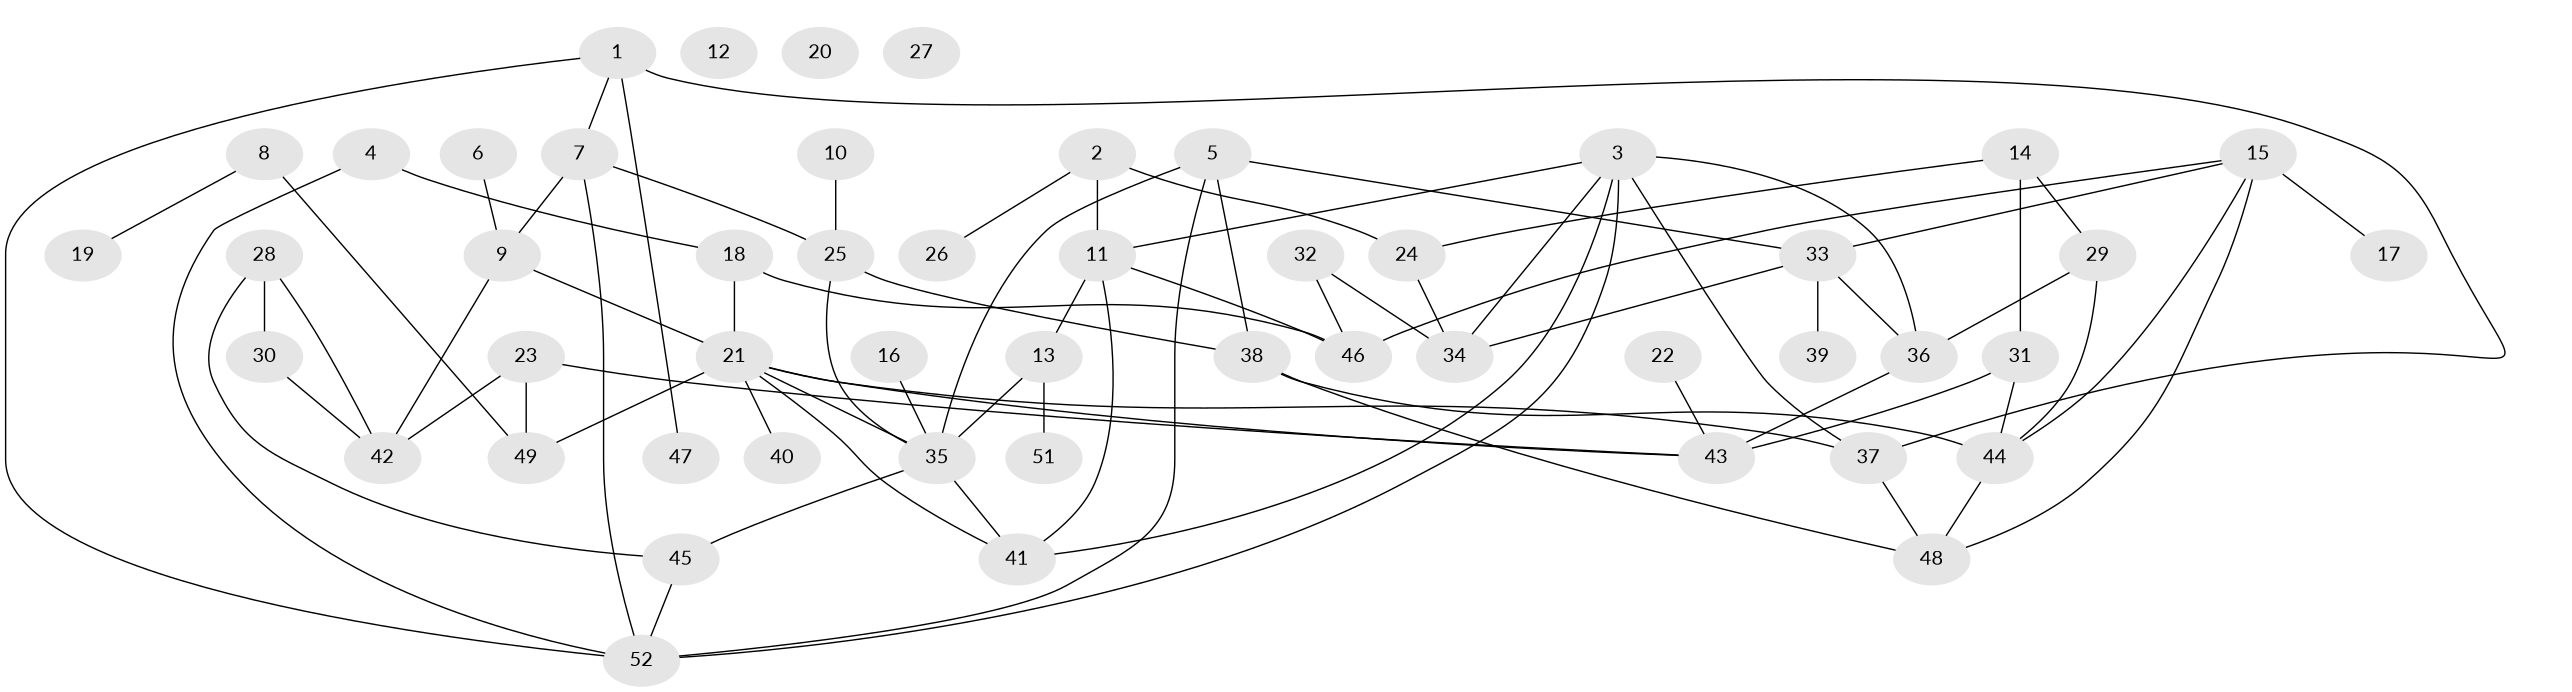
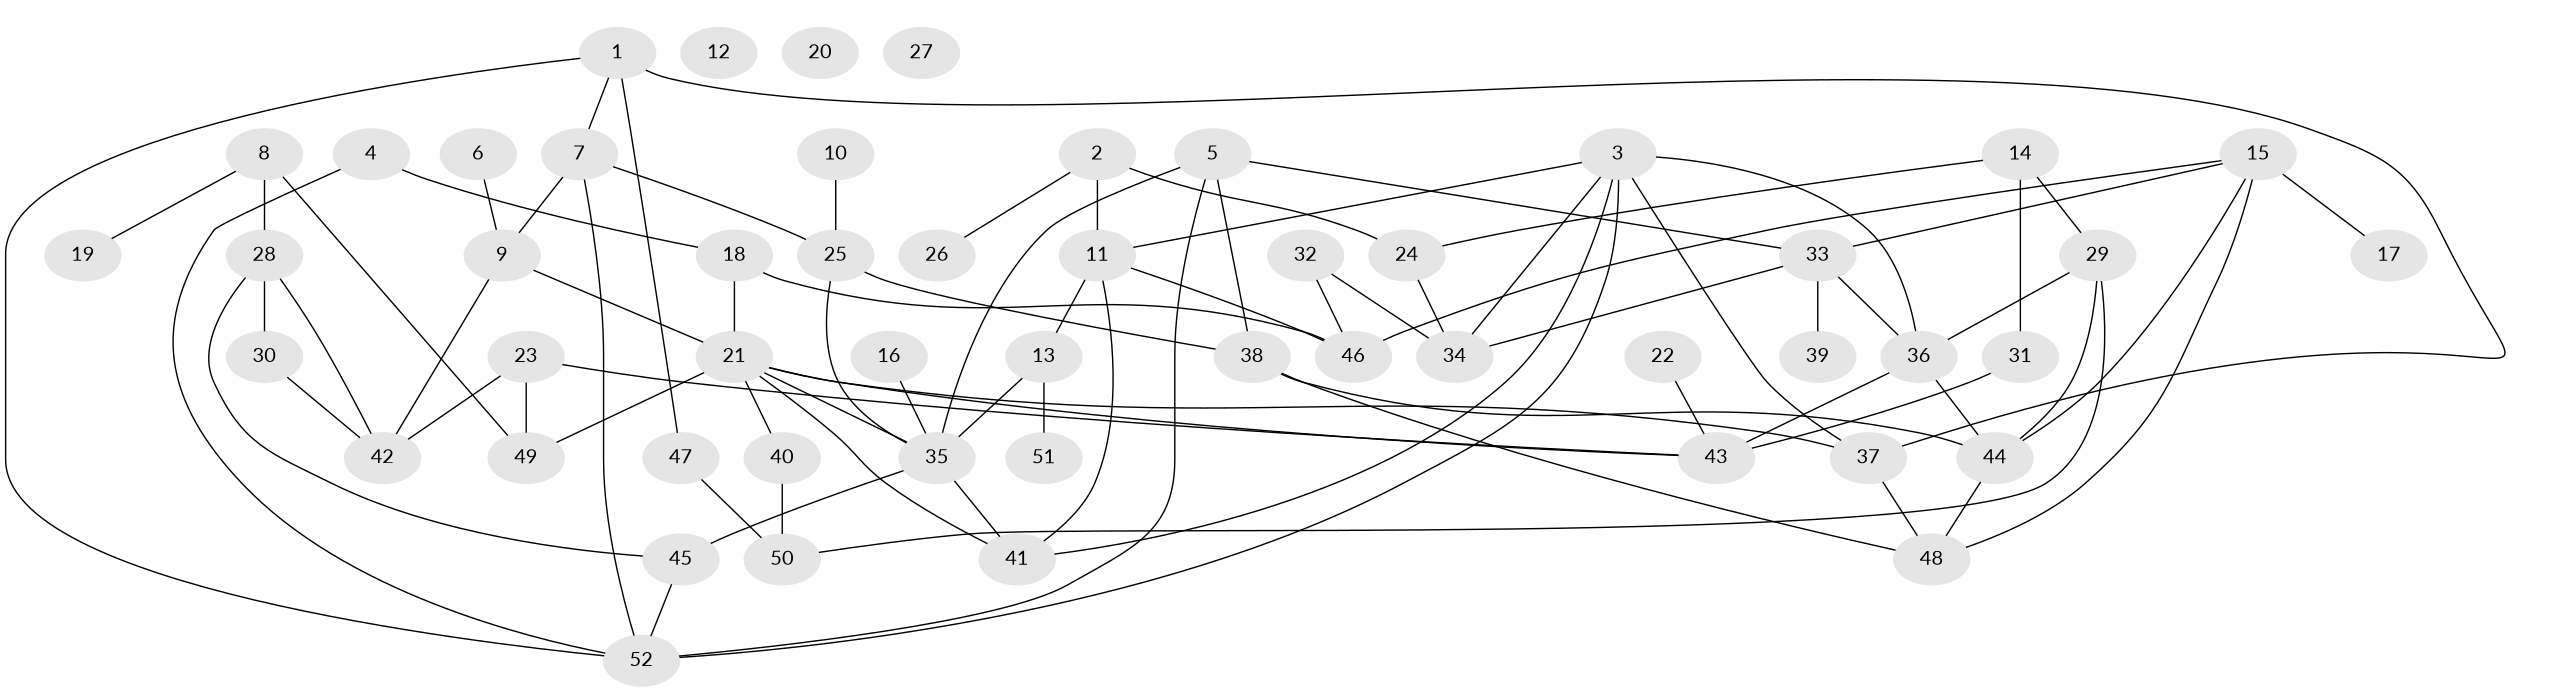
none -> (265, 214)
(2008, 406) -> (1957, 408)
none -> (782, 559)
